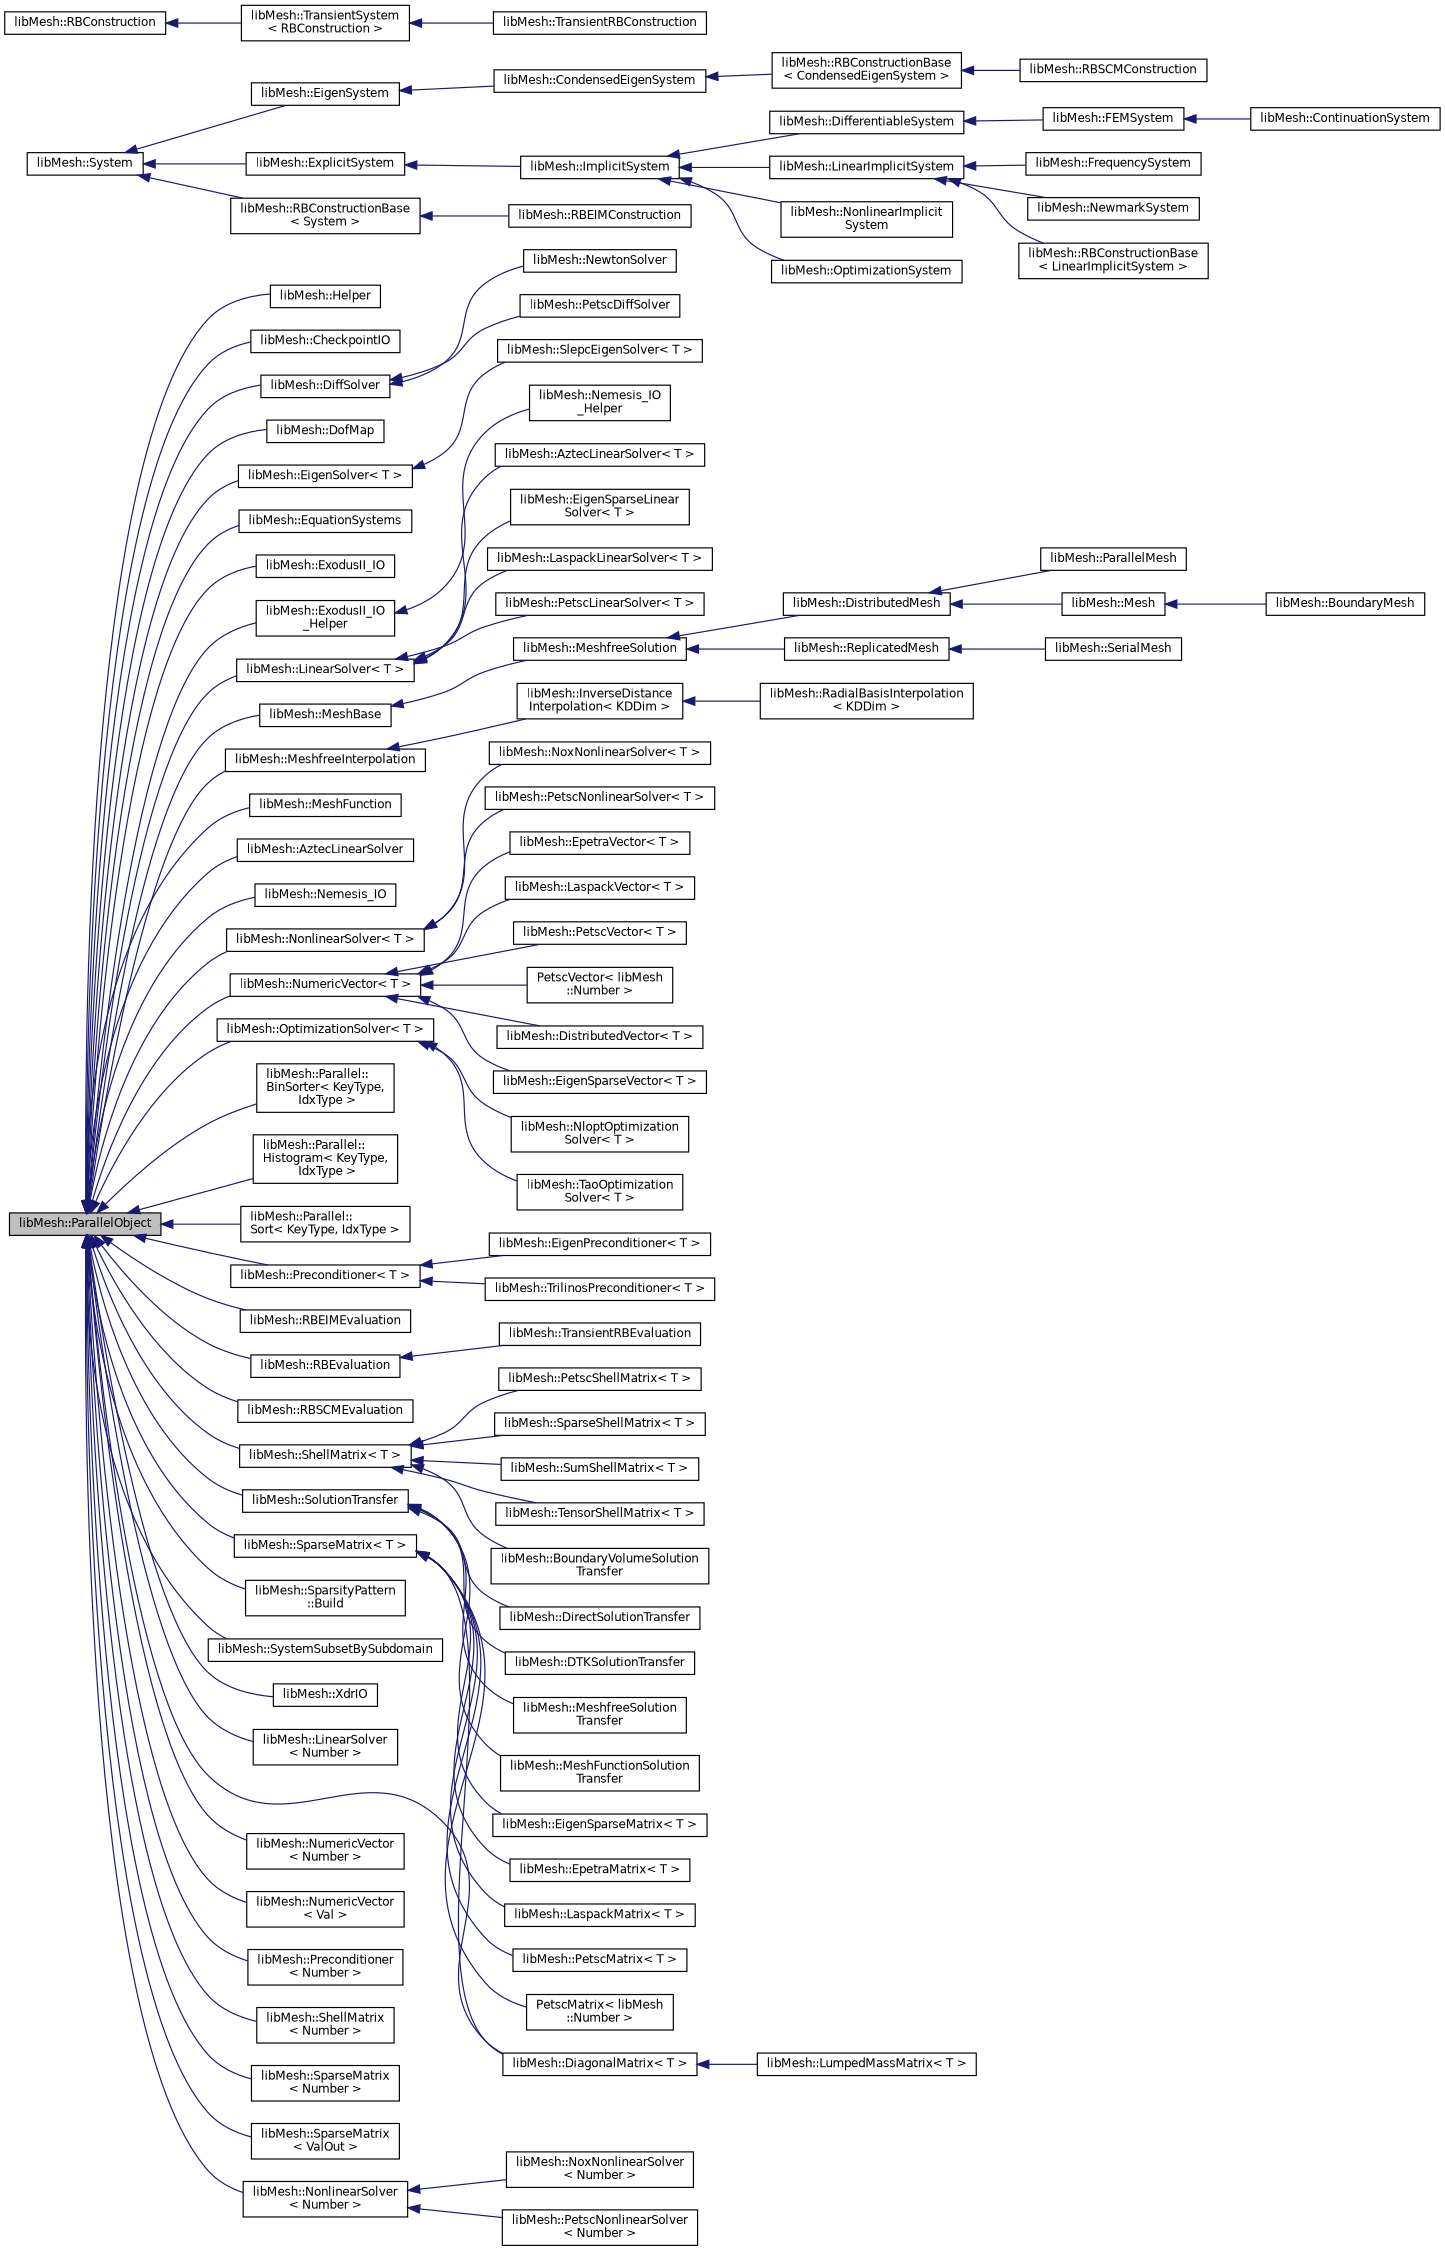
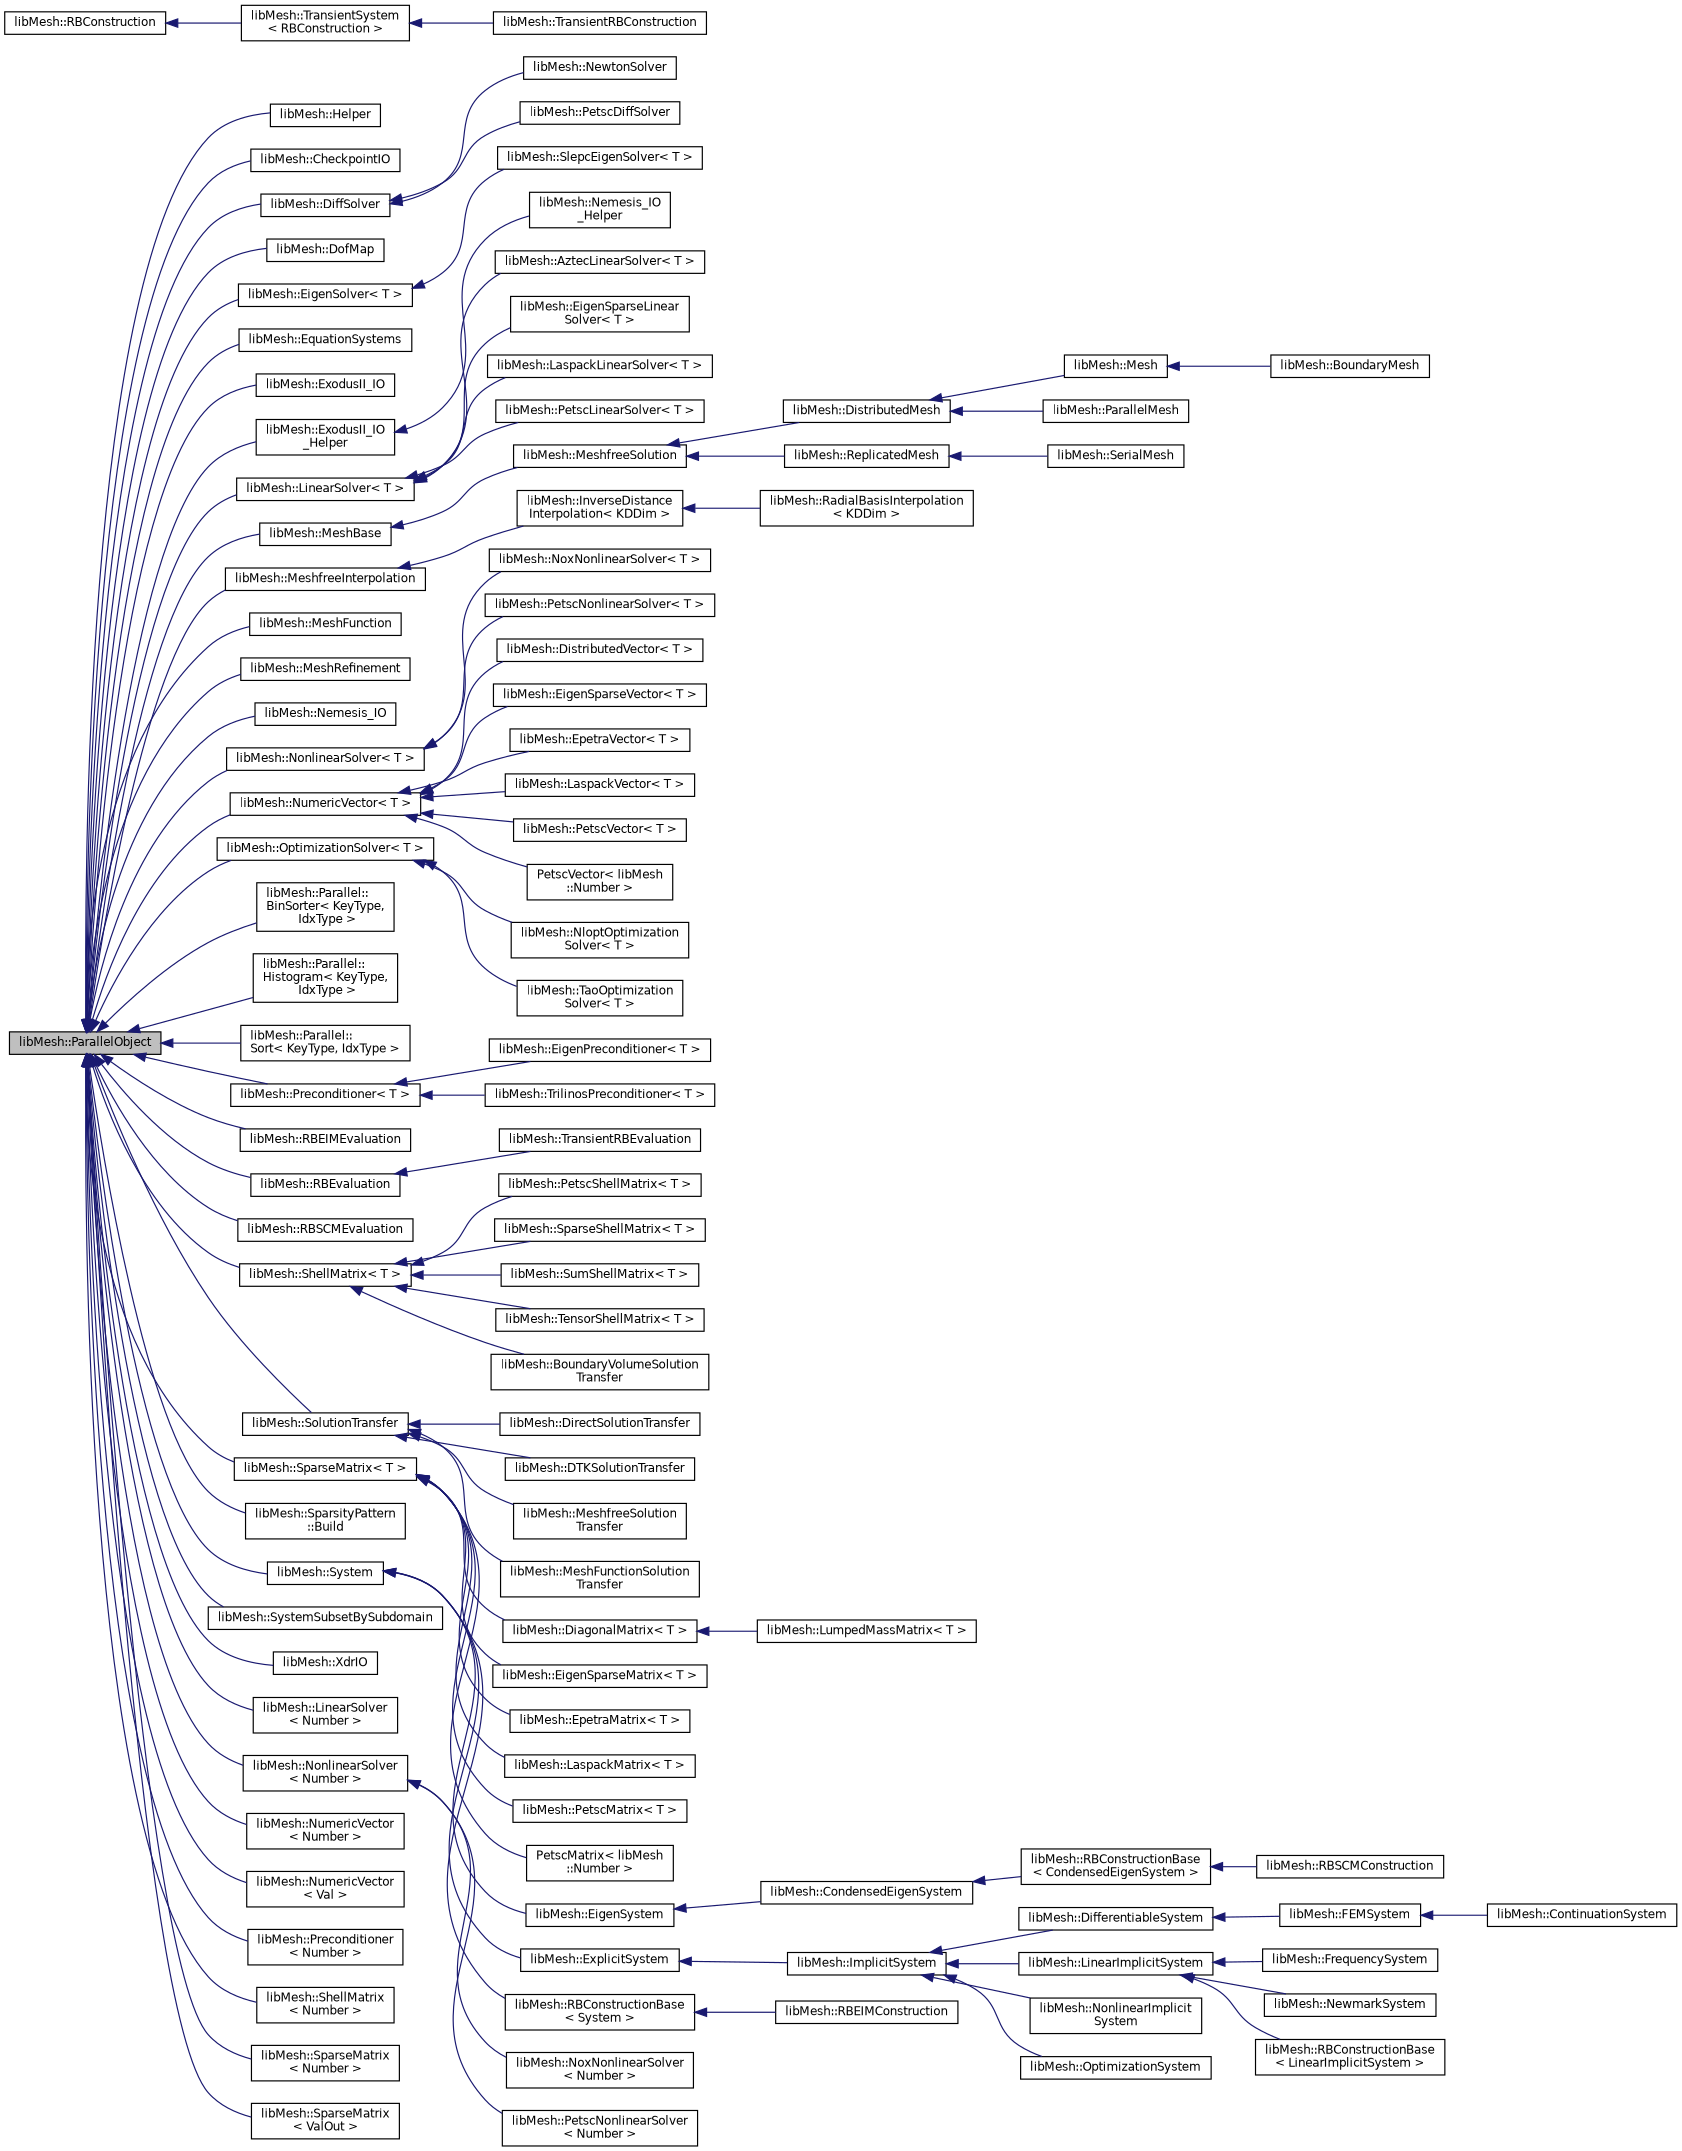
(325, 850) -> (325, 669)
(197, 1758) -> (135, 1361)
